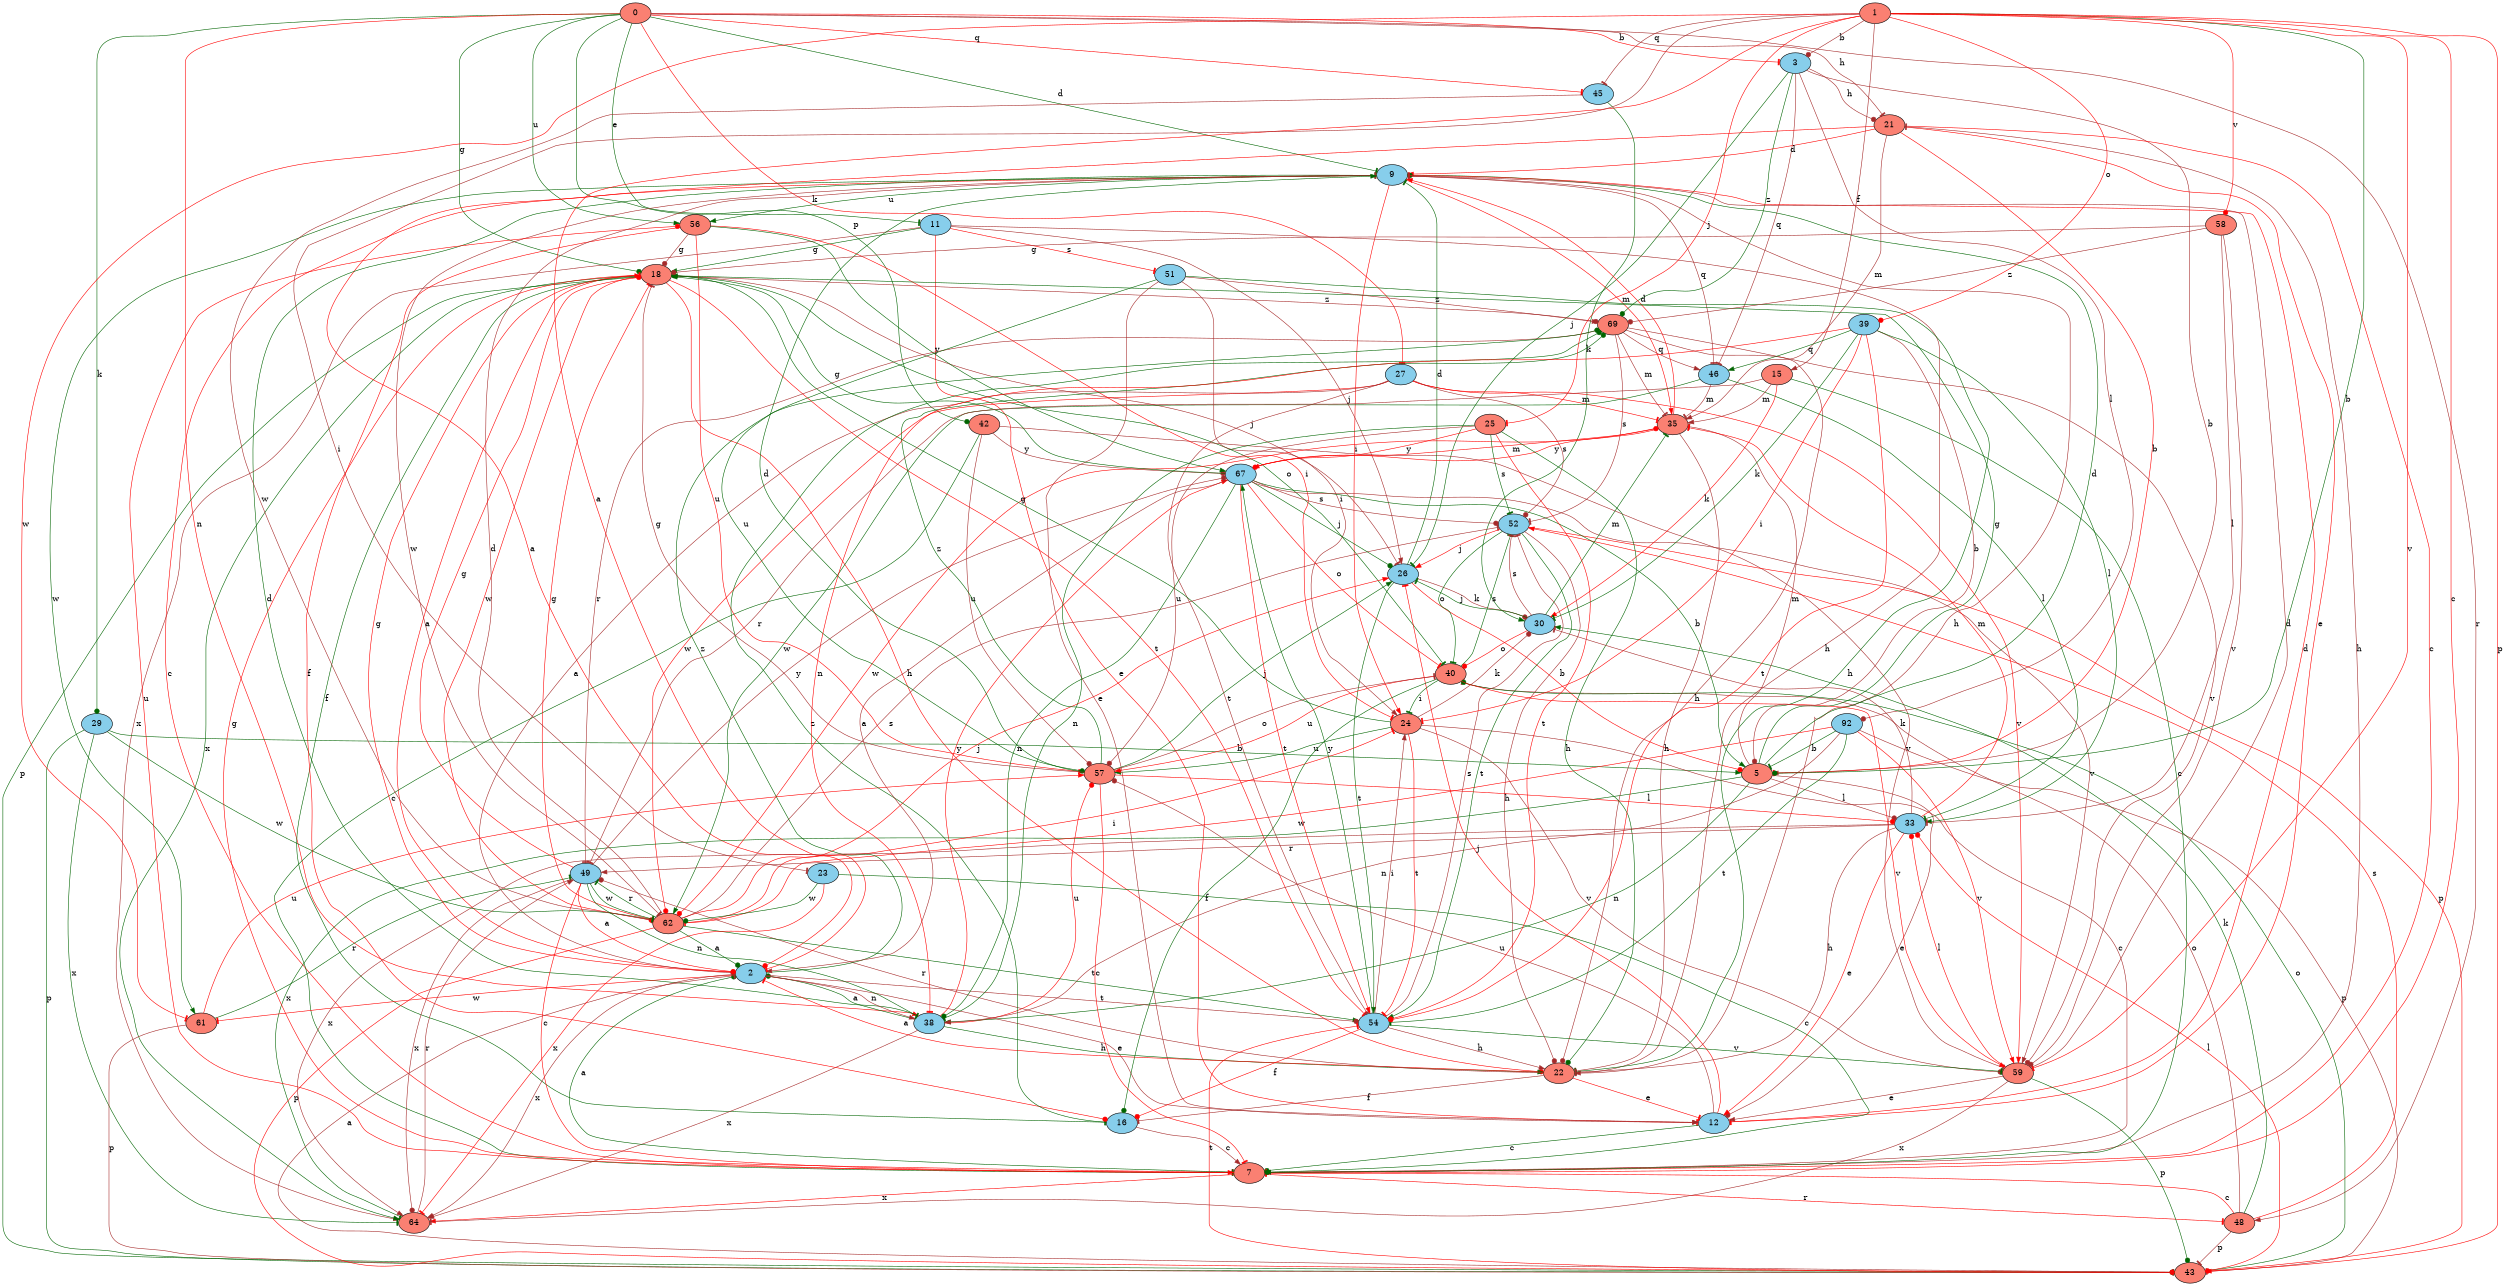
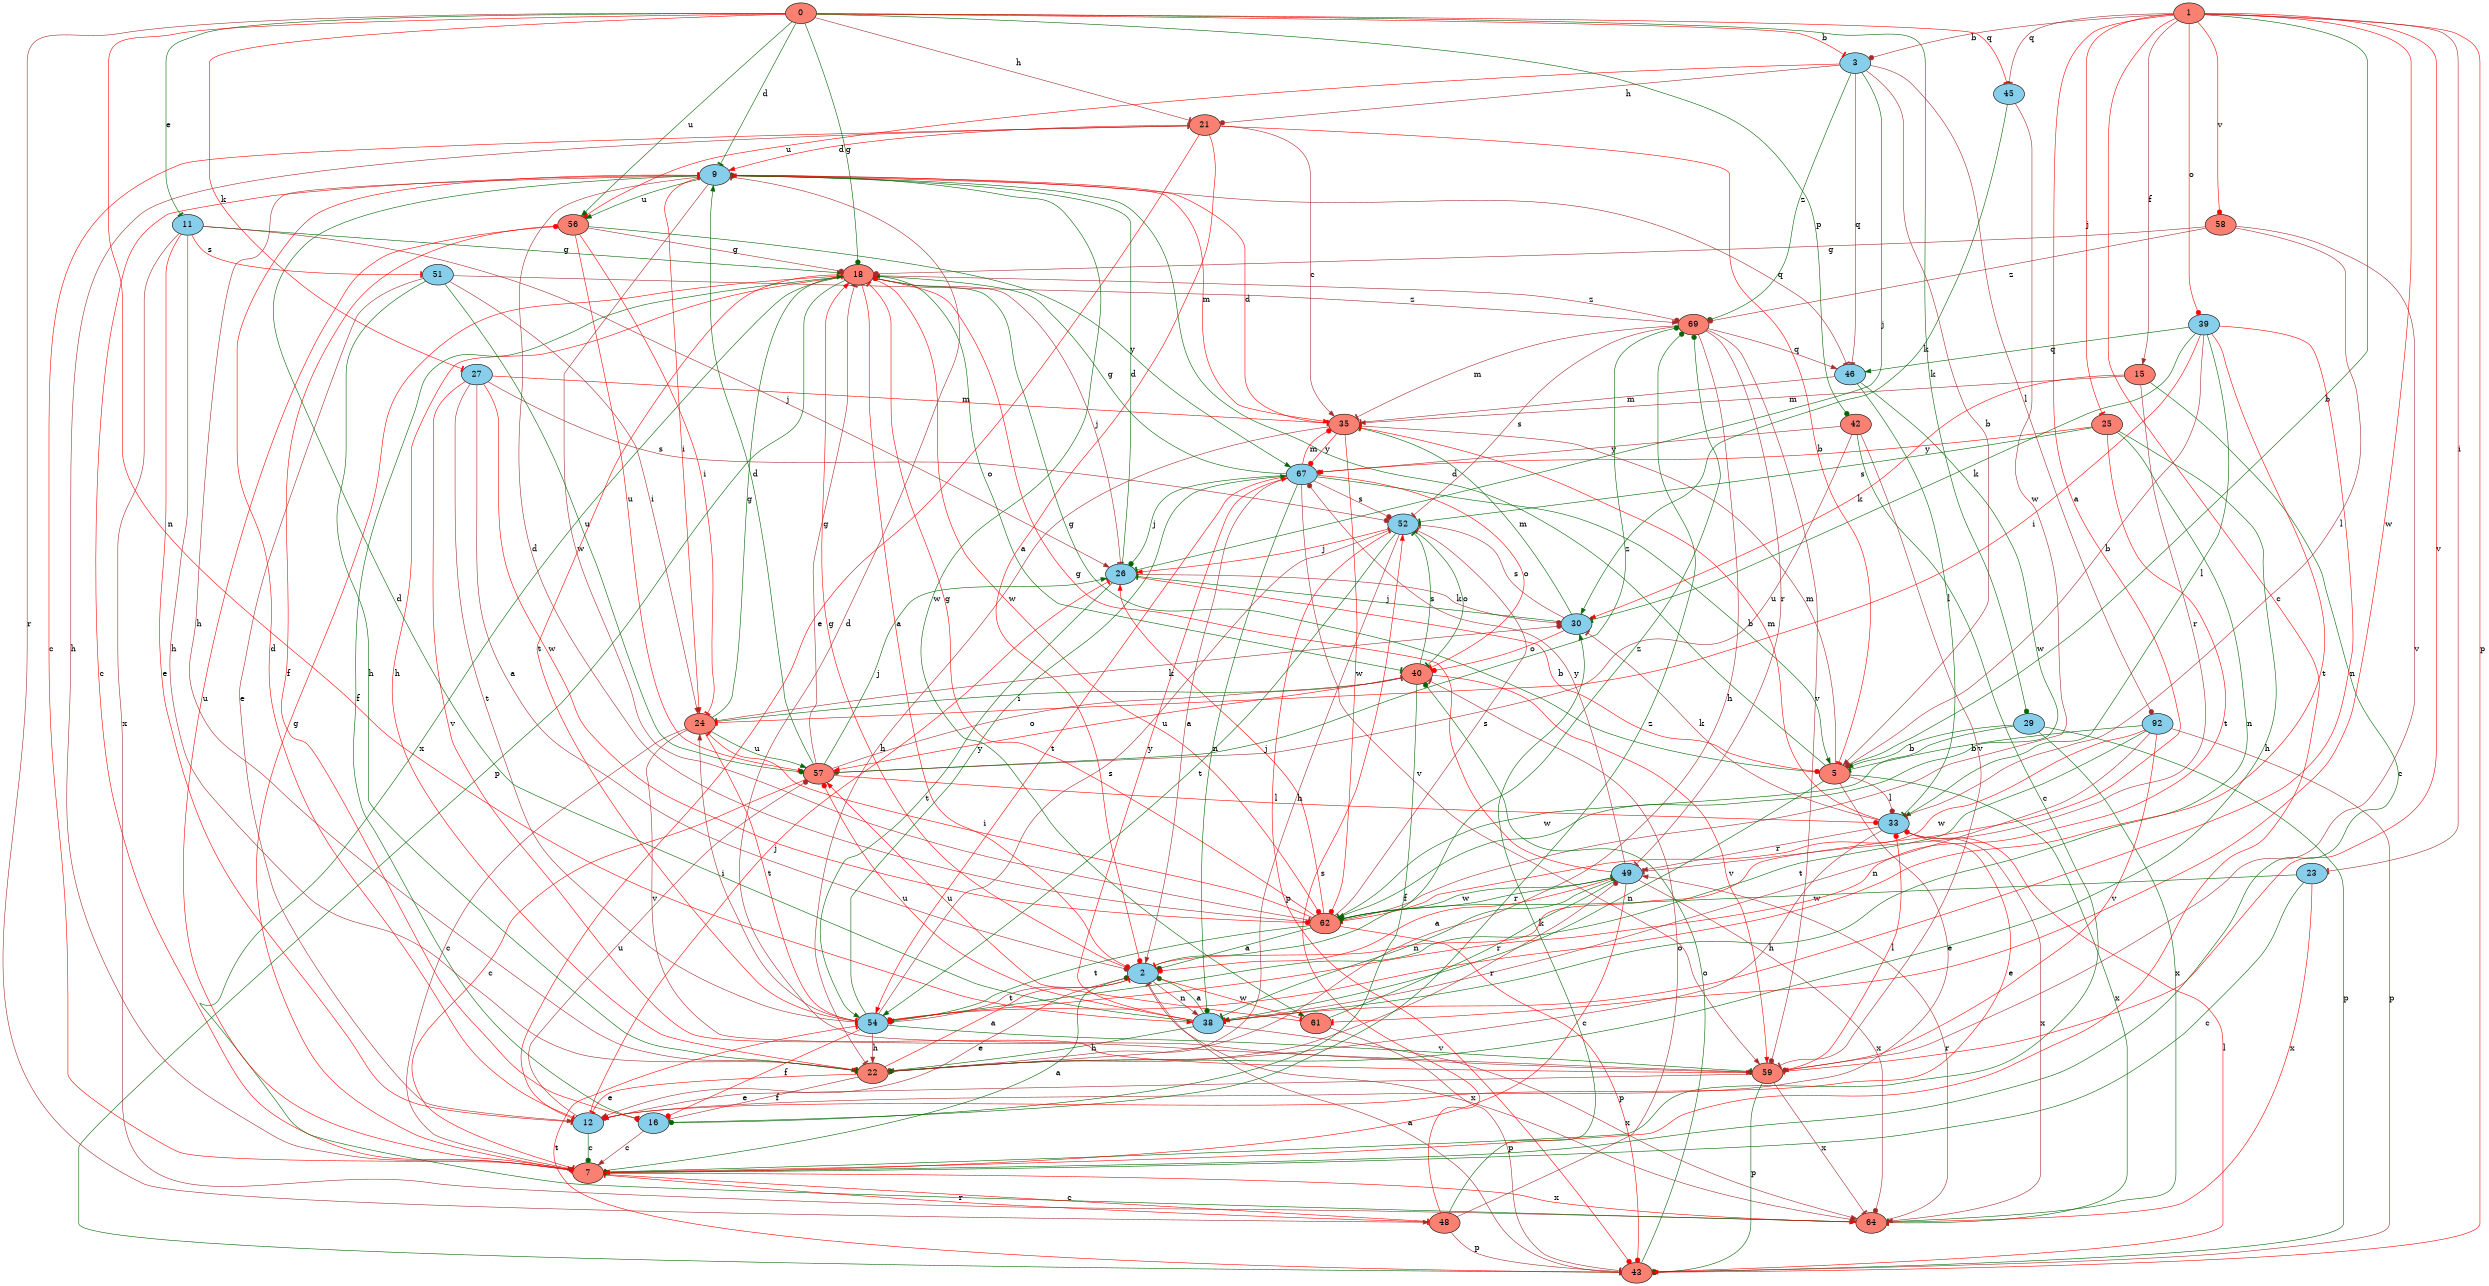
none -> (1206, 99)
(1879, 275) -> (1313, 275)
(1201, 478) -> none
